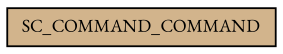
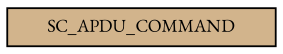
(141, 27) -> (141, 27)
